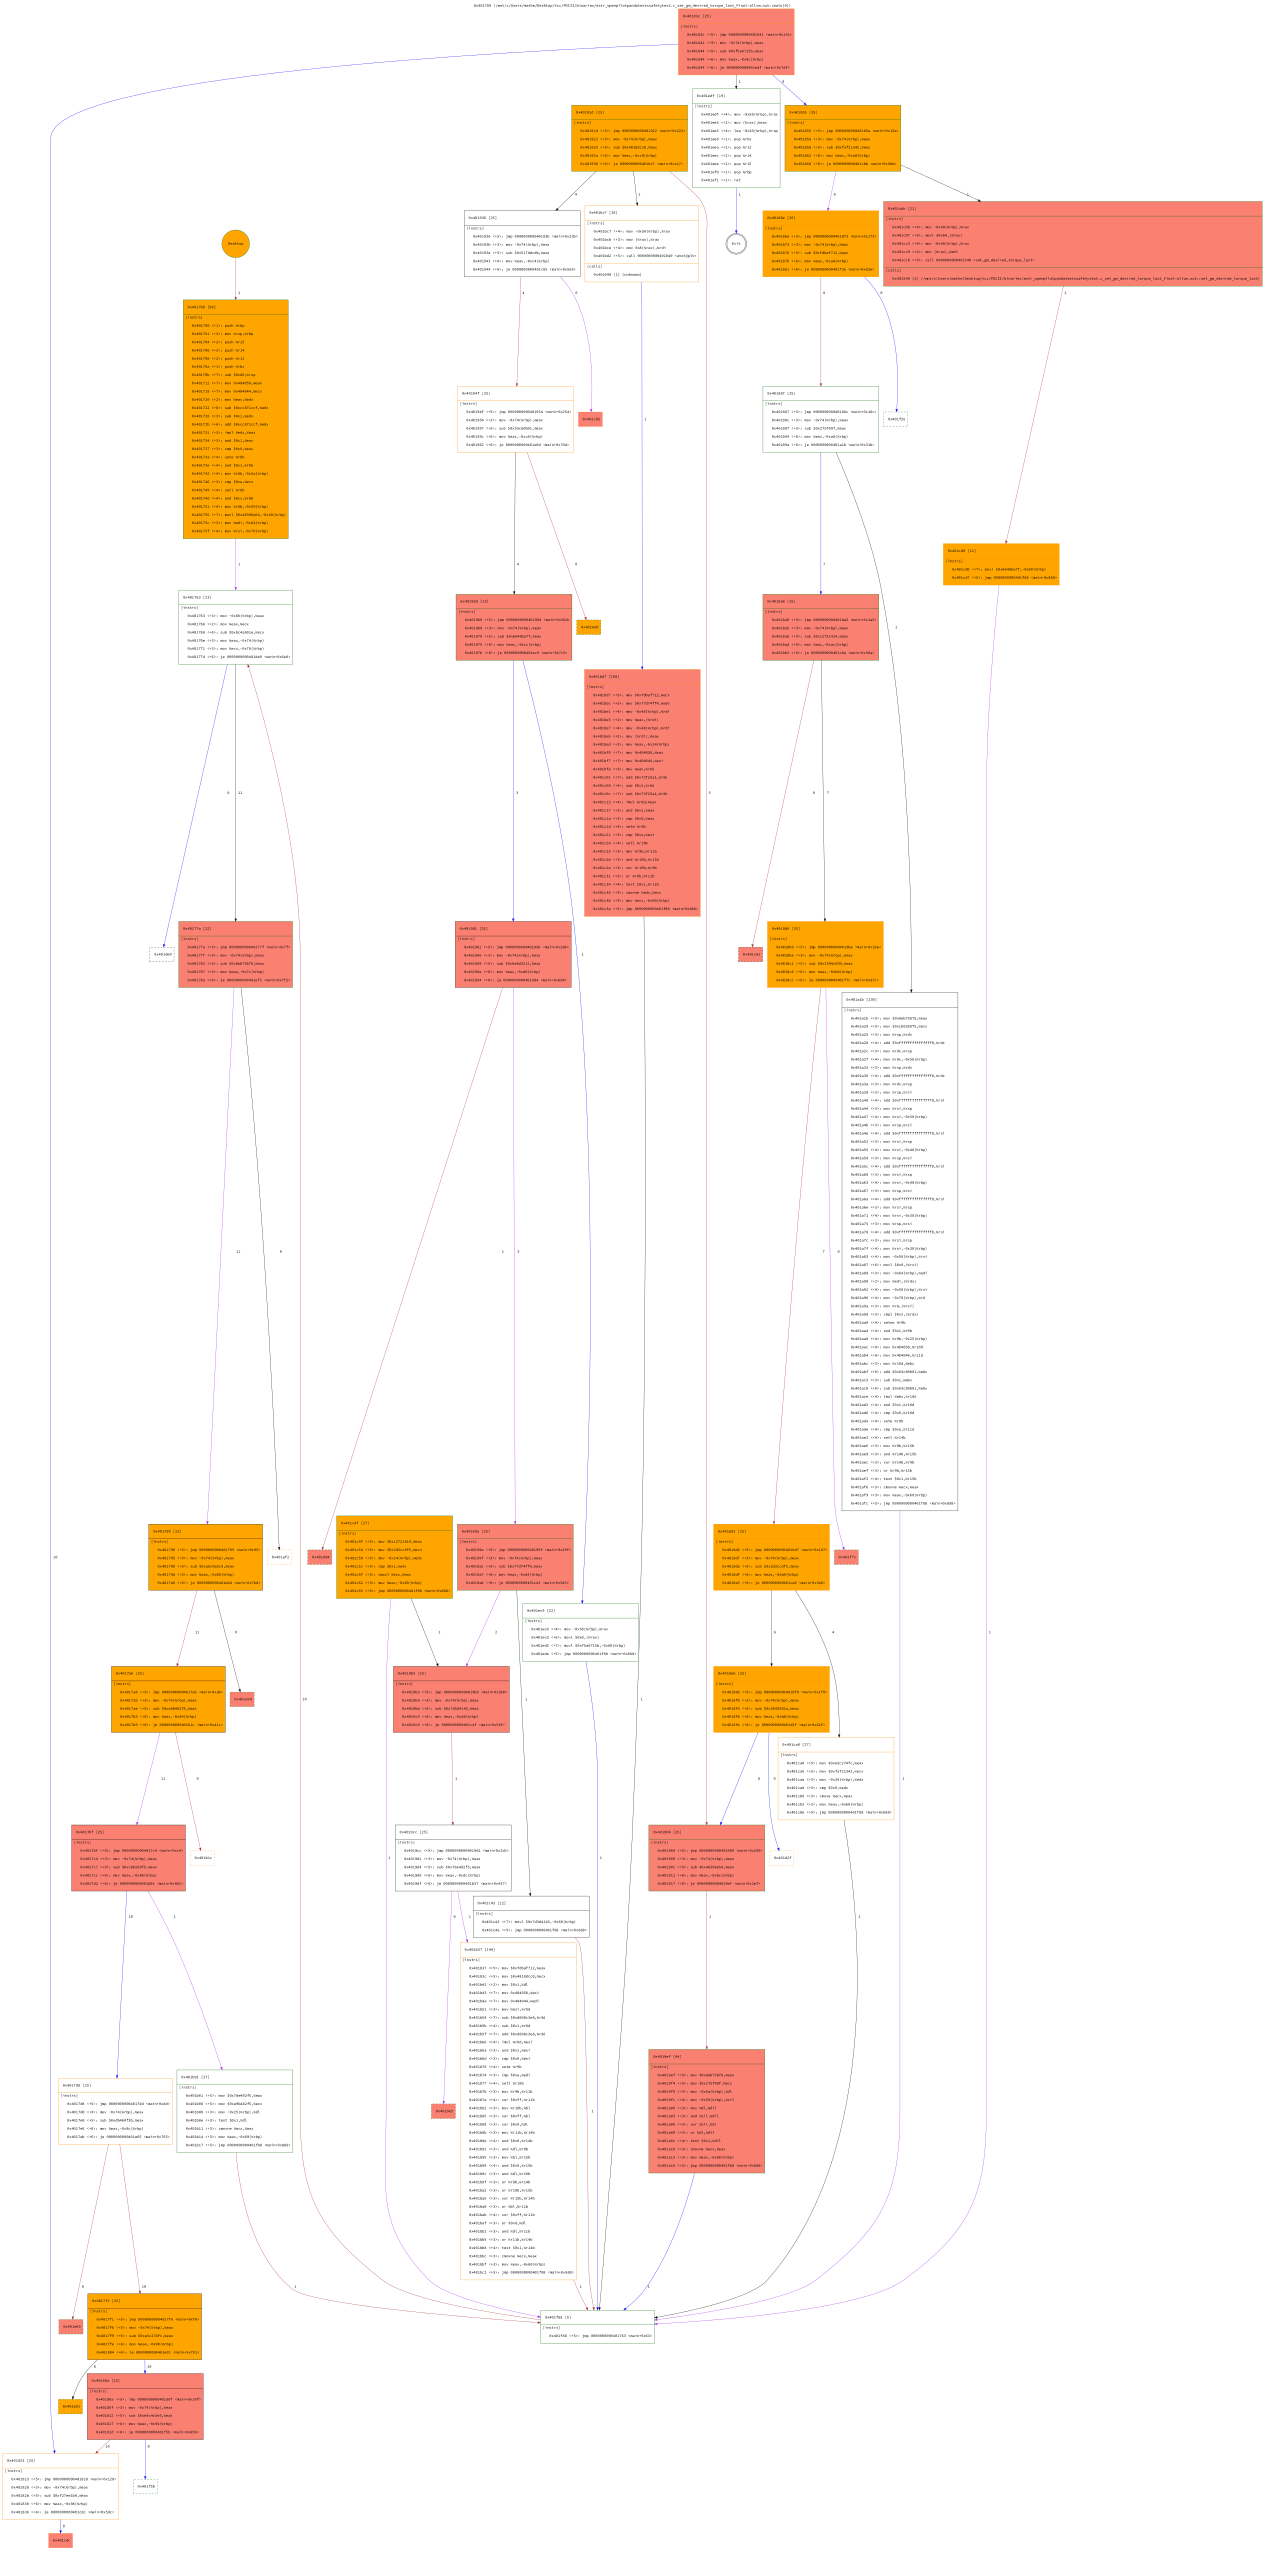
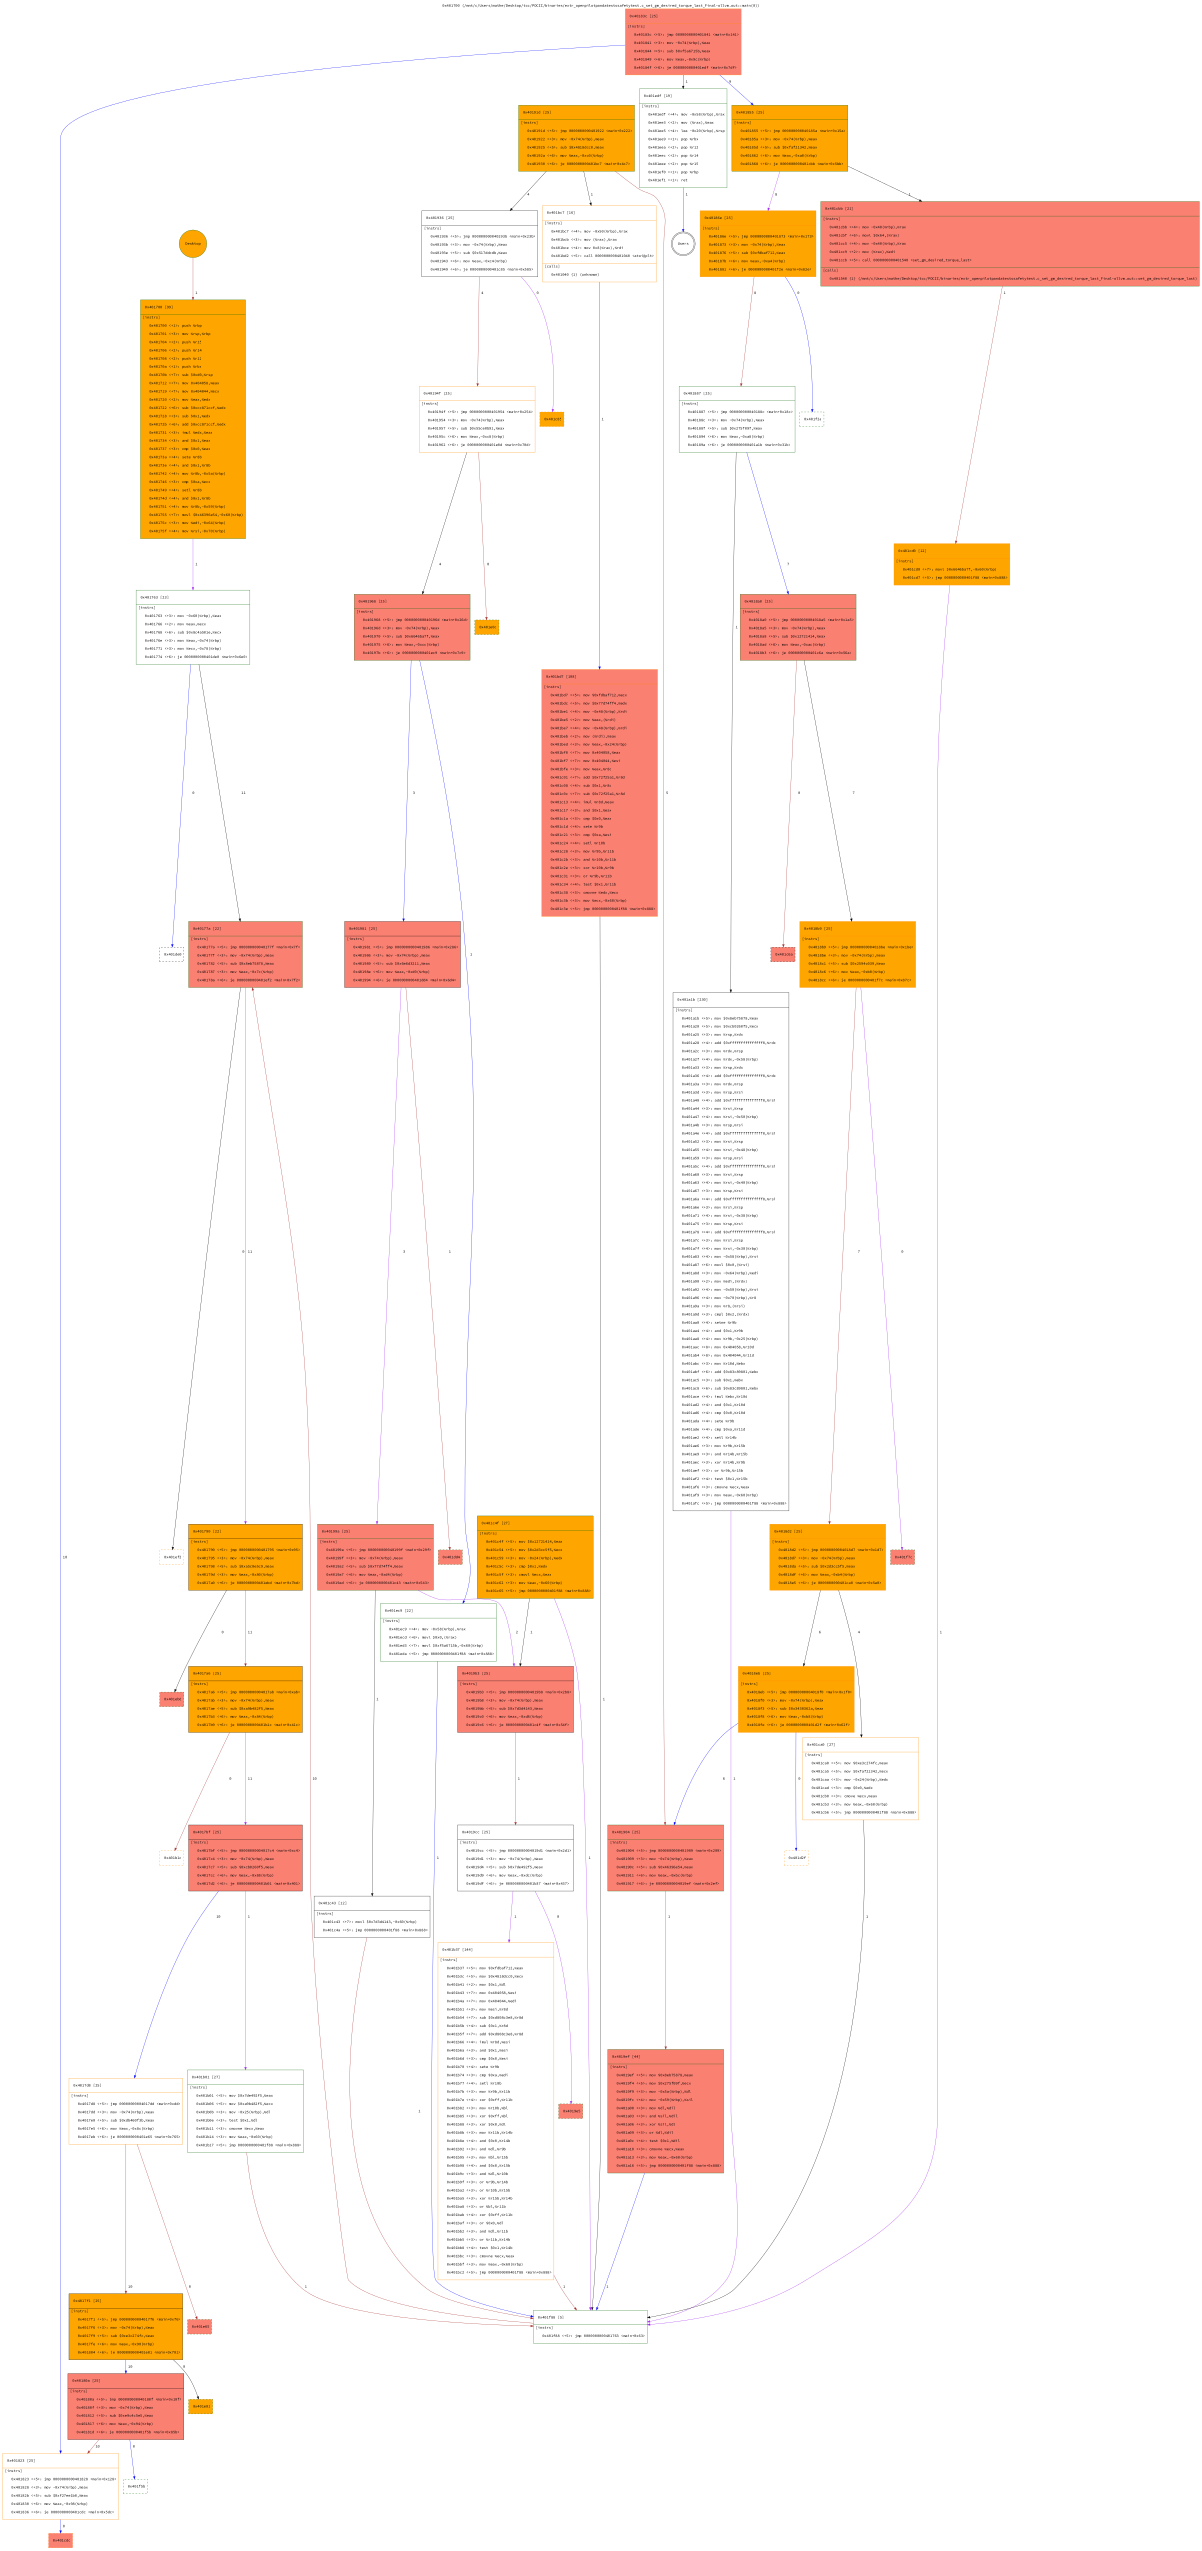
(736, 244) -> (683, 244)
(590, 419) -> (552, 419)
(300, 1567) -> (310, 1730)
